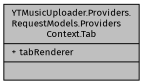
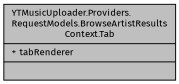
(67, 24) -> (90, 24)
